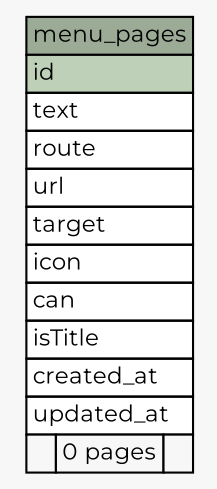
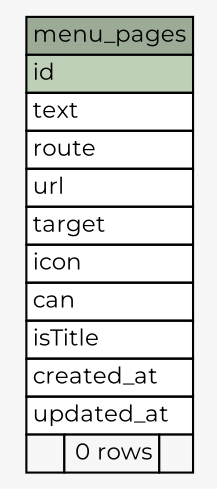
(110, 453) -> (114, 453)
